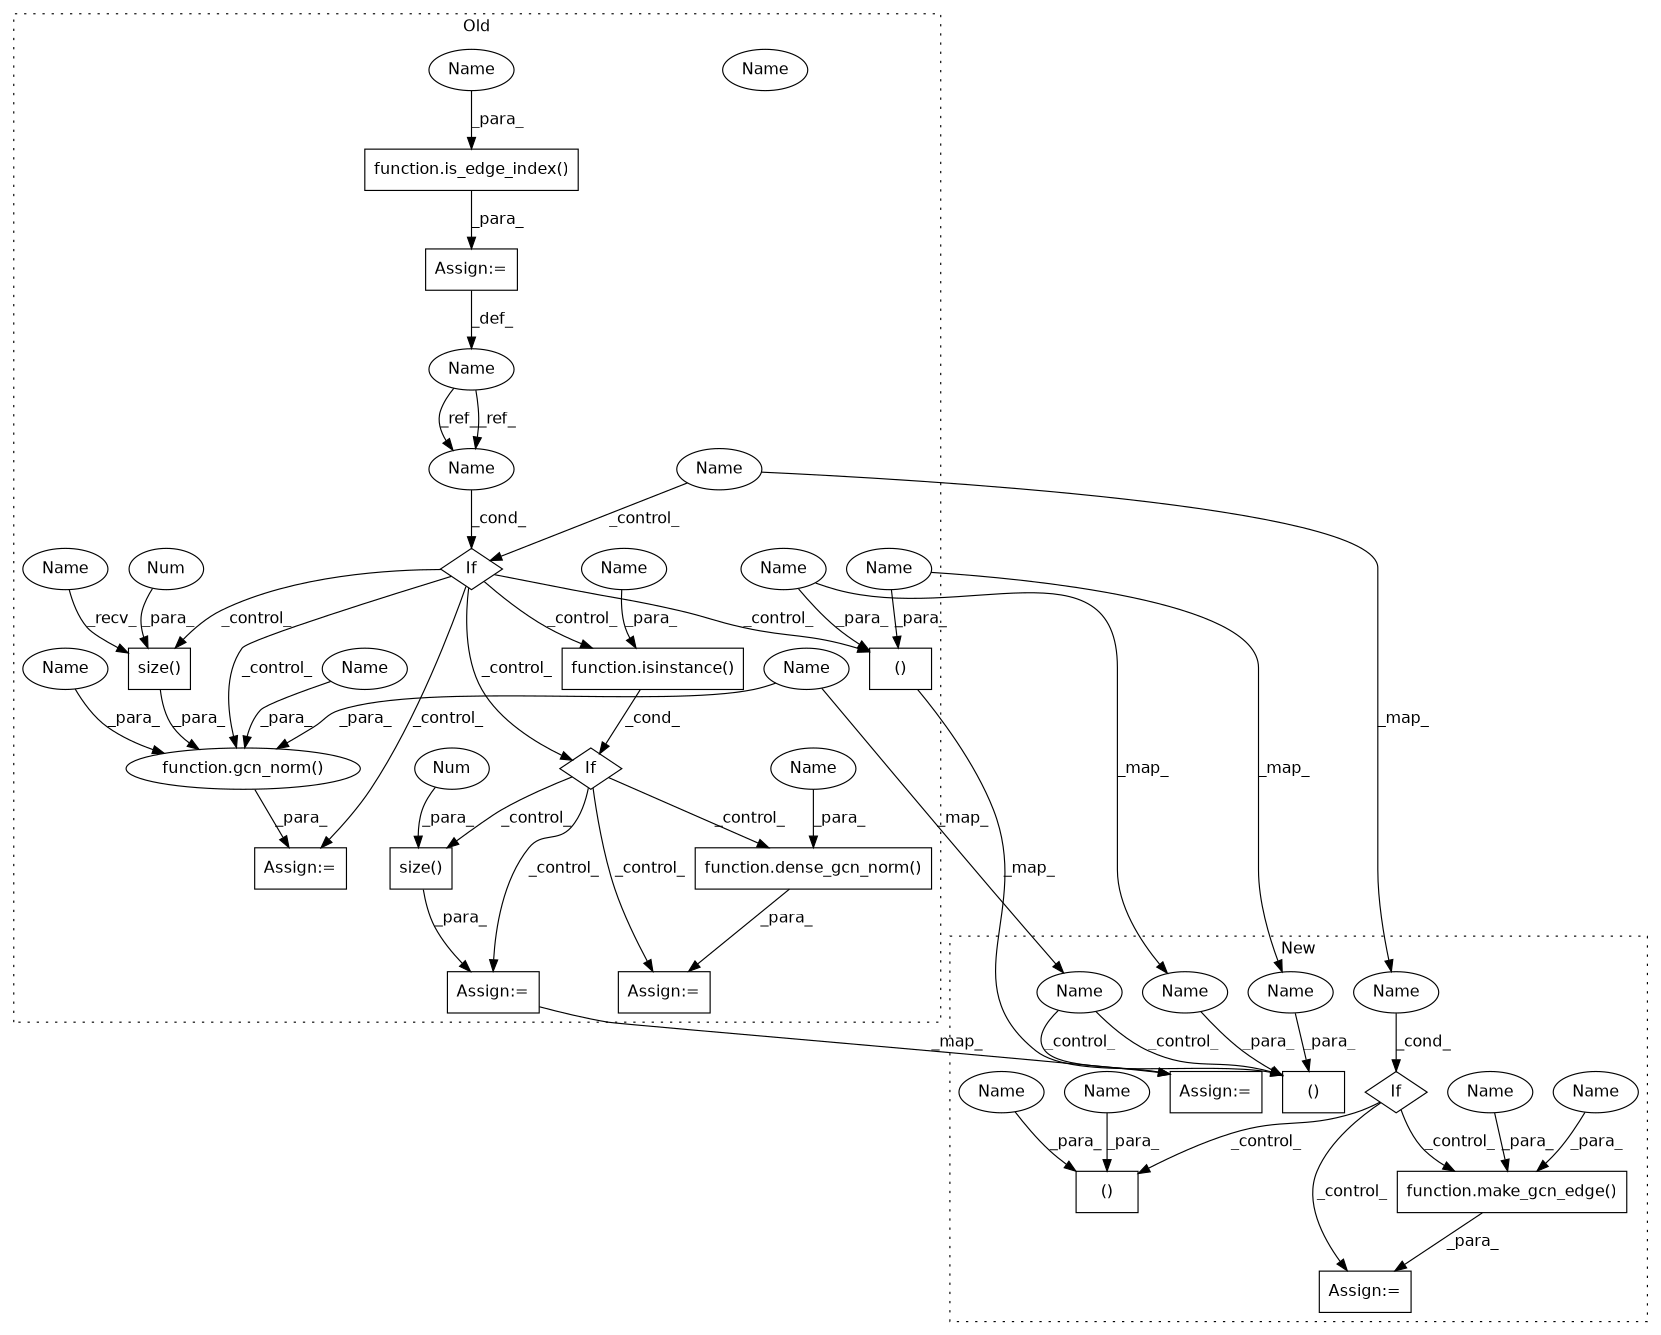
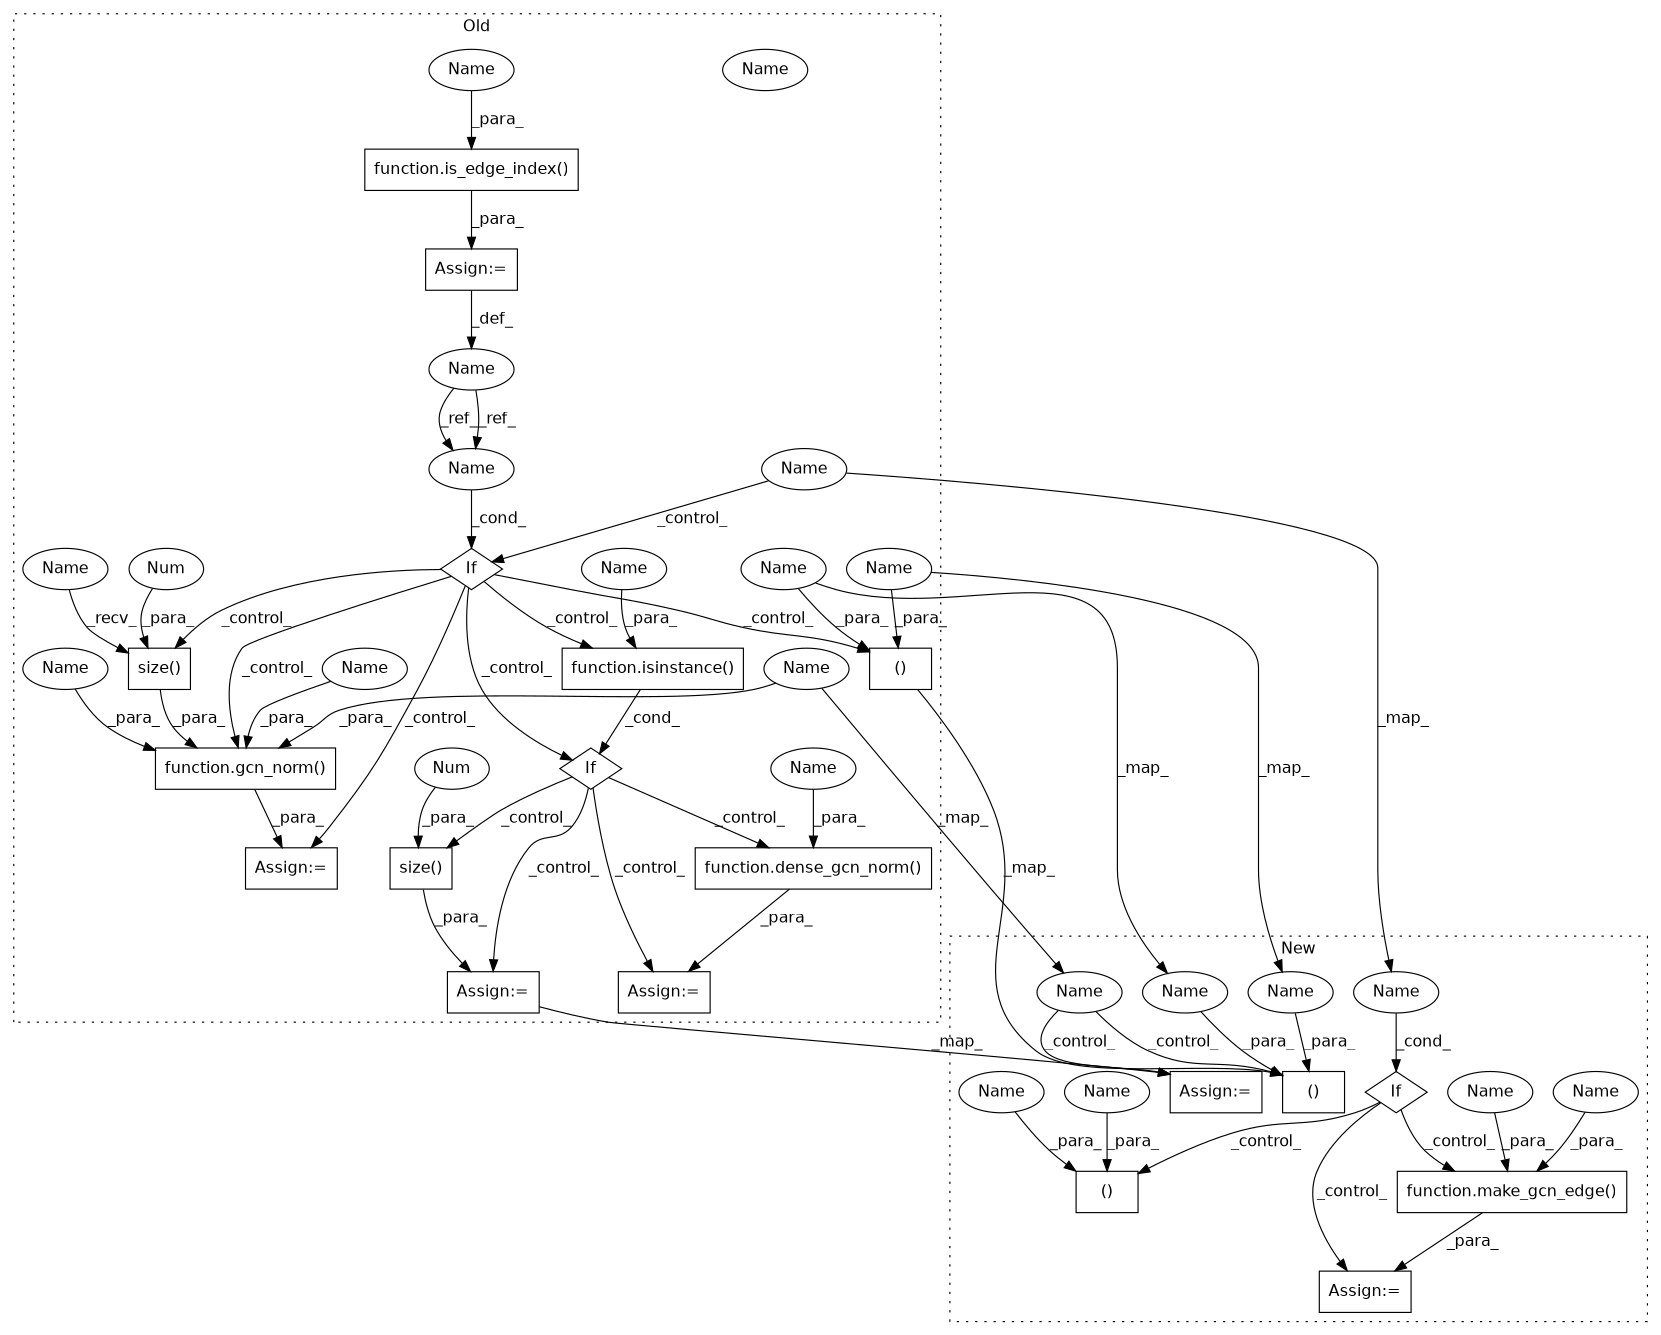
(243, 769) -> (246, 769)
